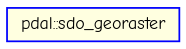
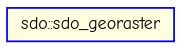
(93, 25) -> (91, 25)
